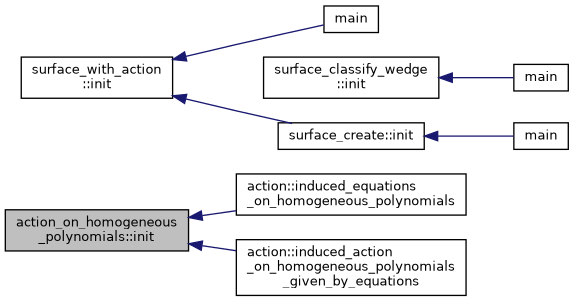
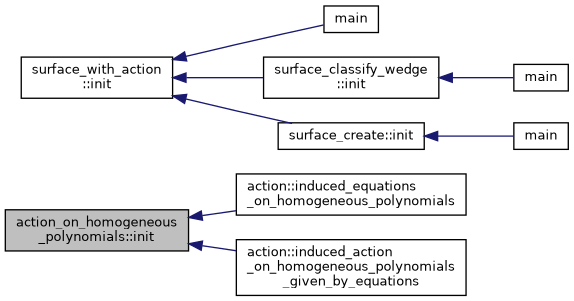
none -> (225, 78)
